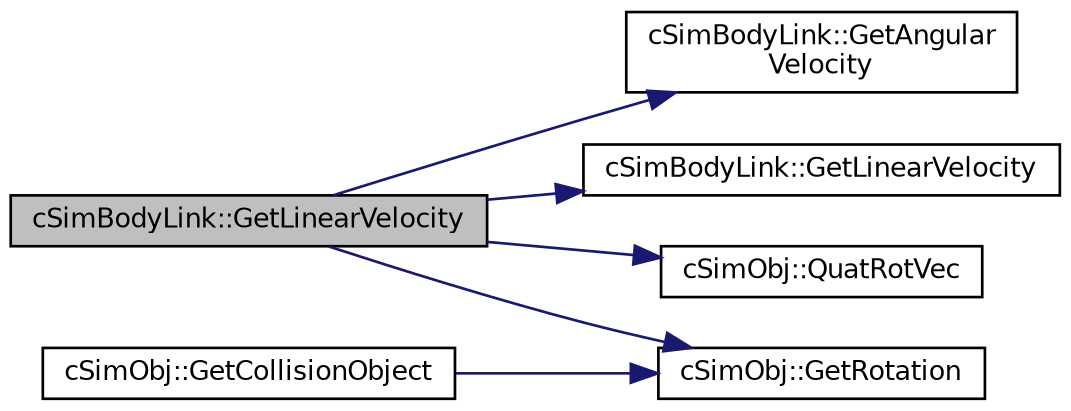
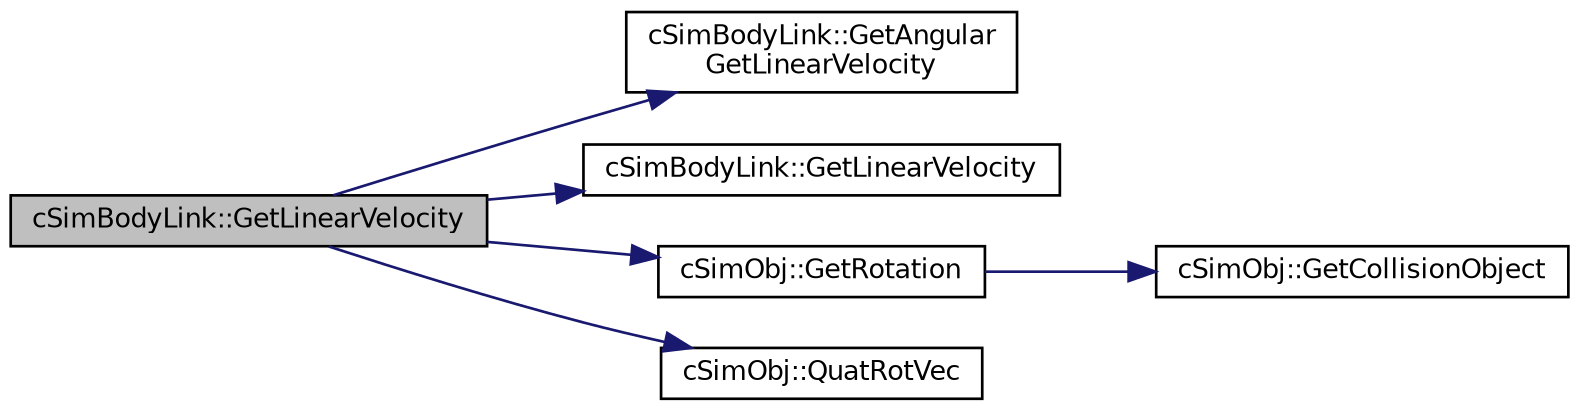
(822, 52) -> (822, 52)
(543, 373) -> (1056, 272)
